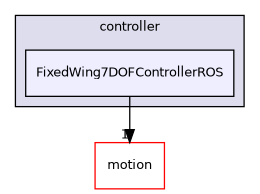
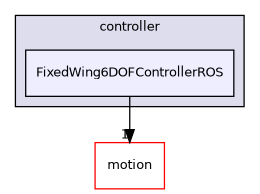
(130, 73) -> (130, 73)
